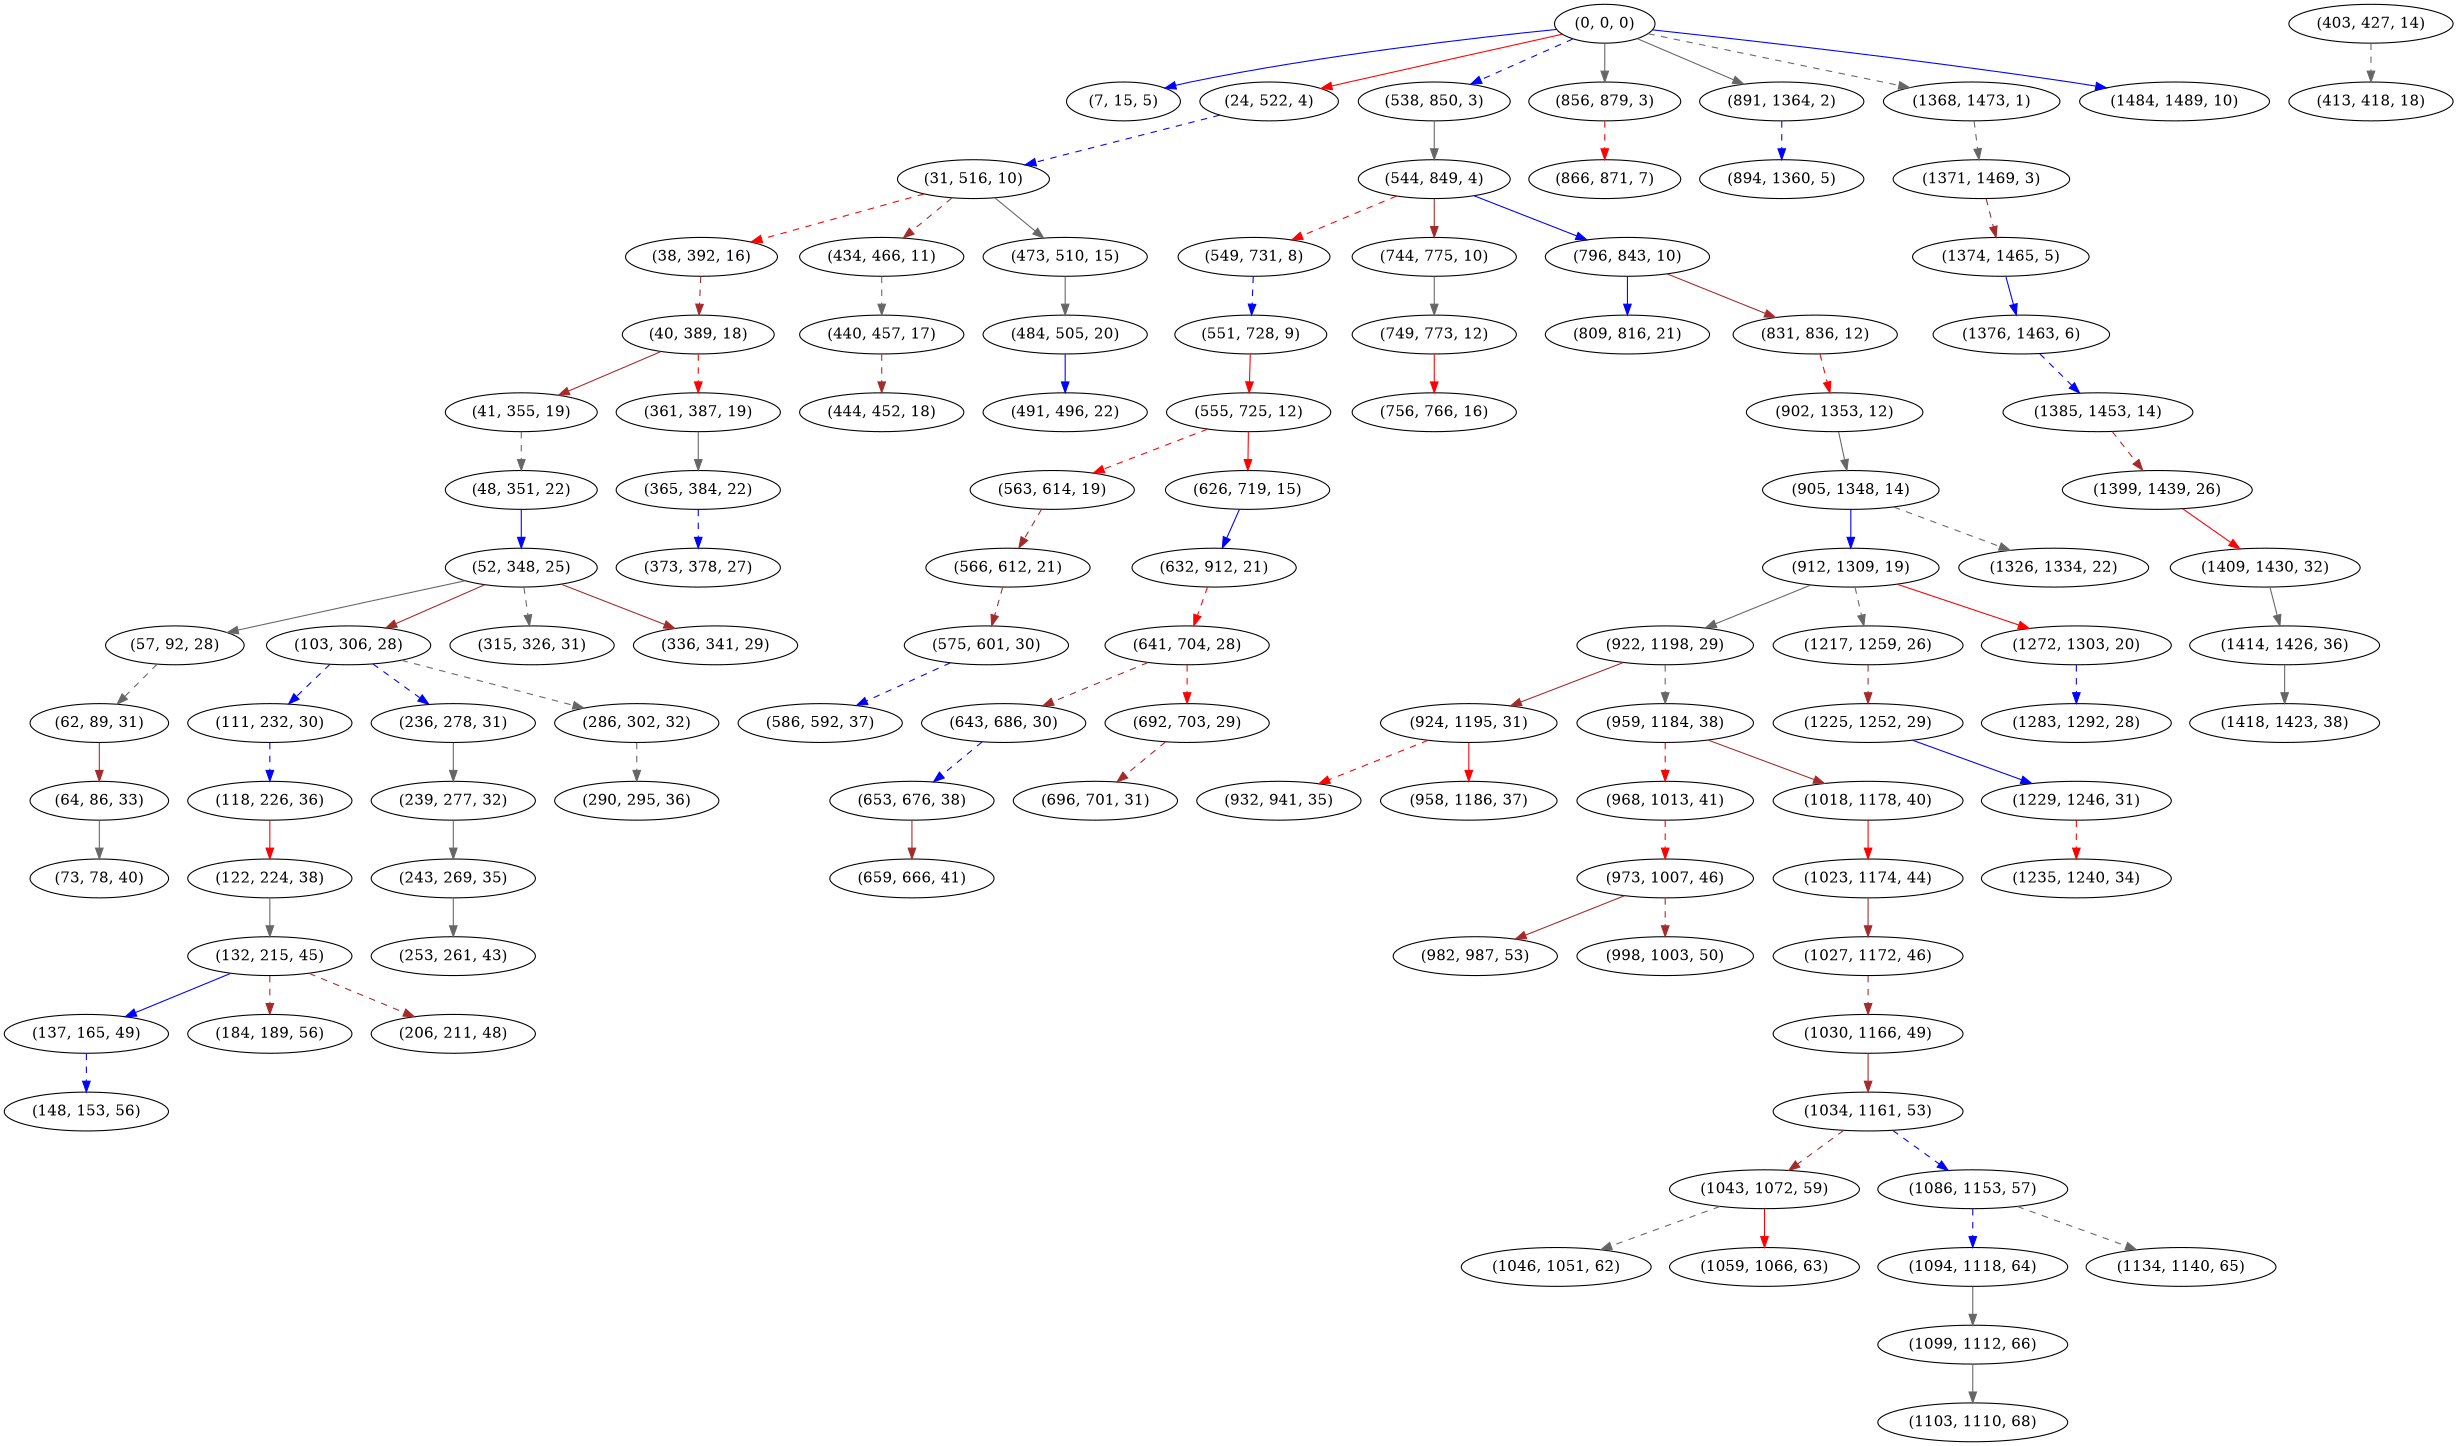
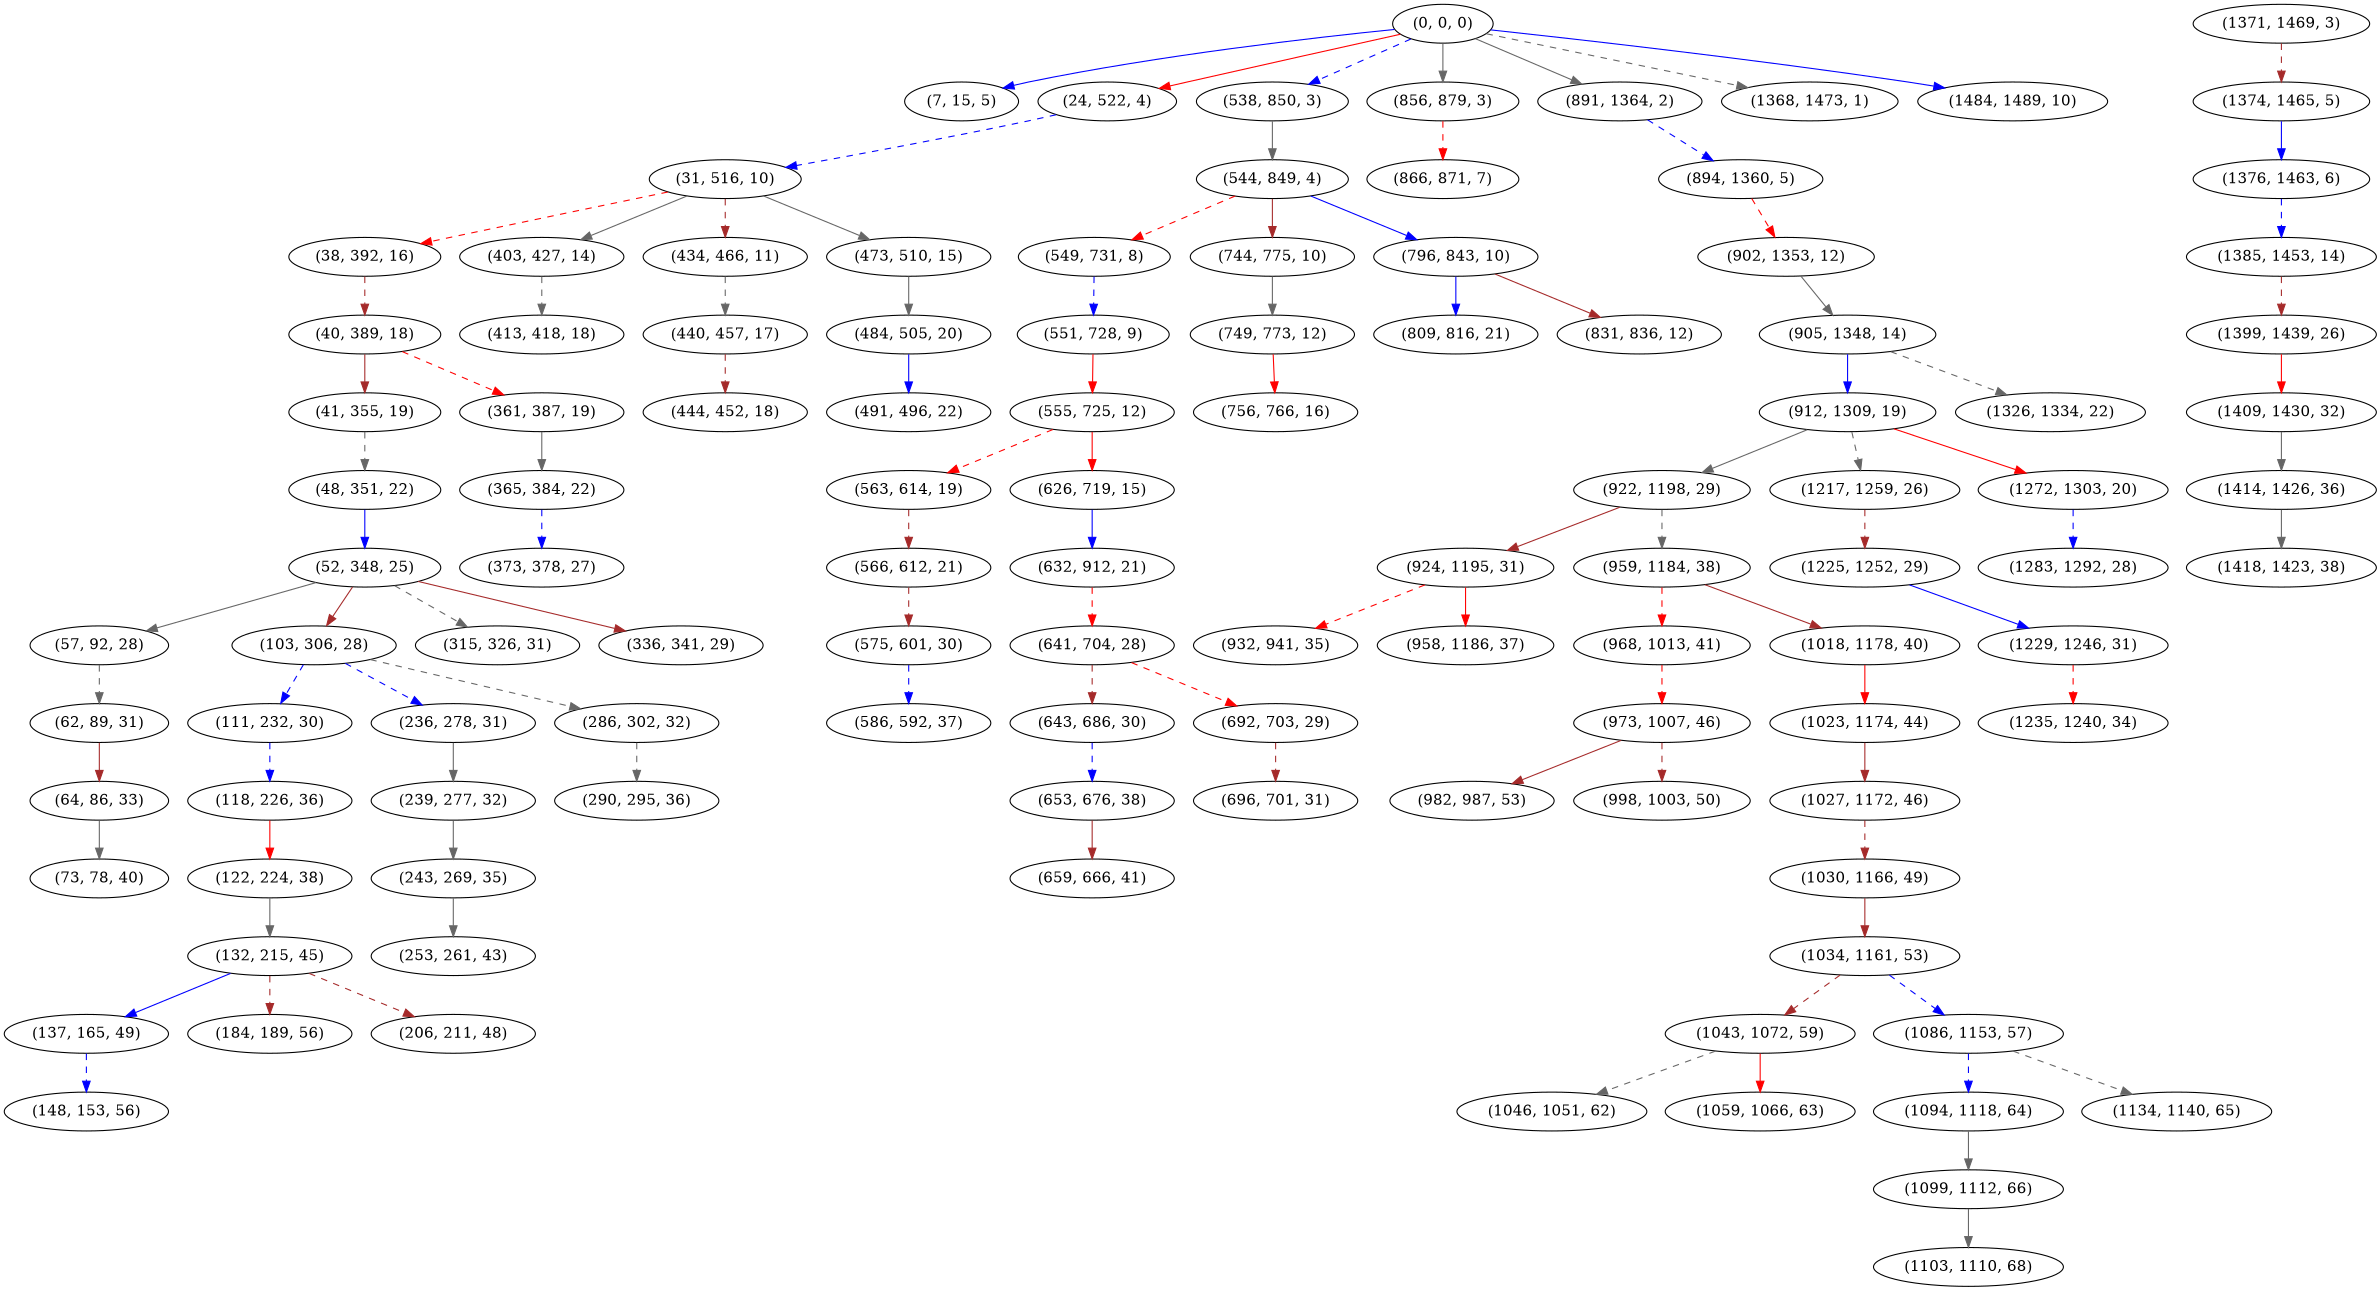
(1976, 135) -> none
none -> (639, 216)
(1824, 368) -> (1760, 213)
